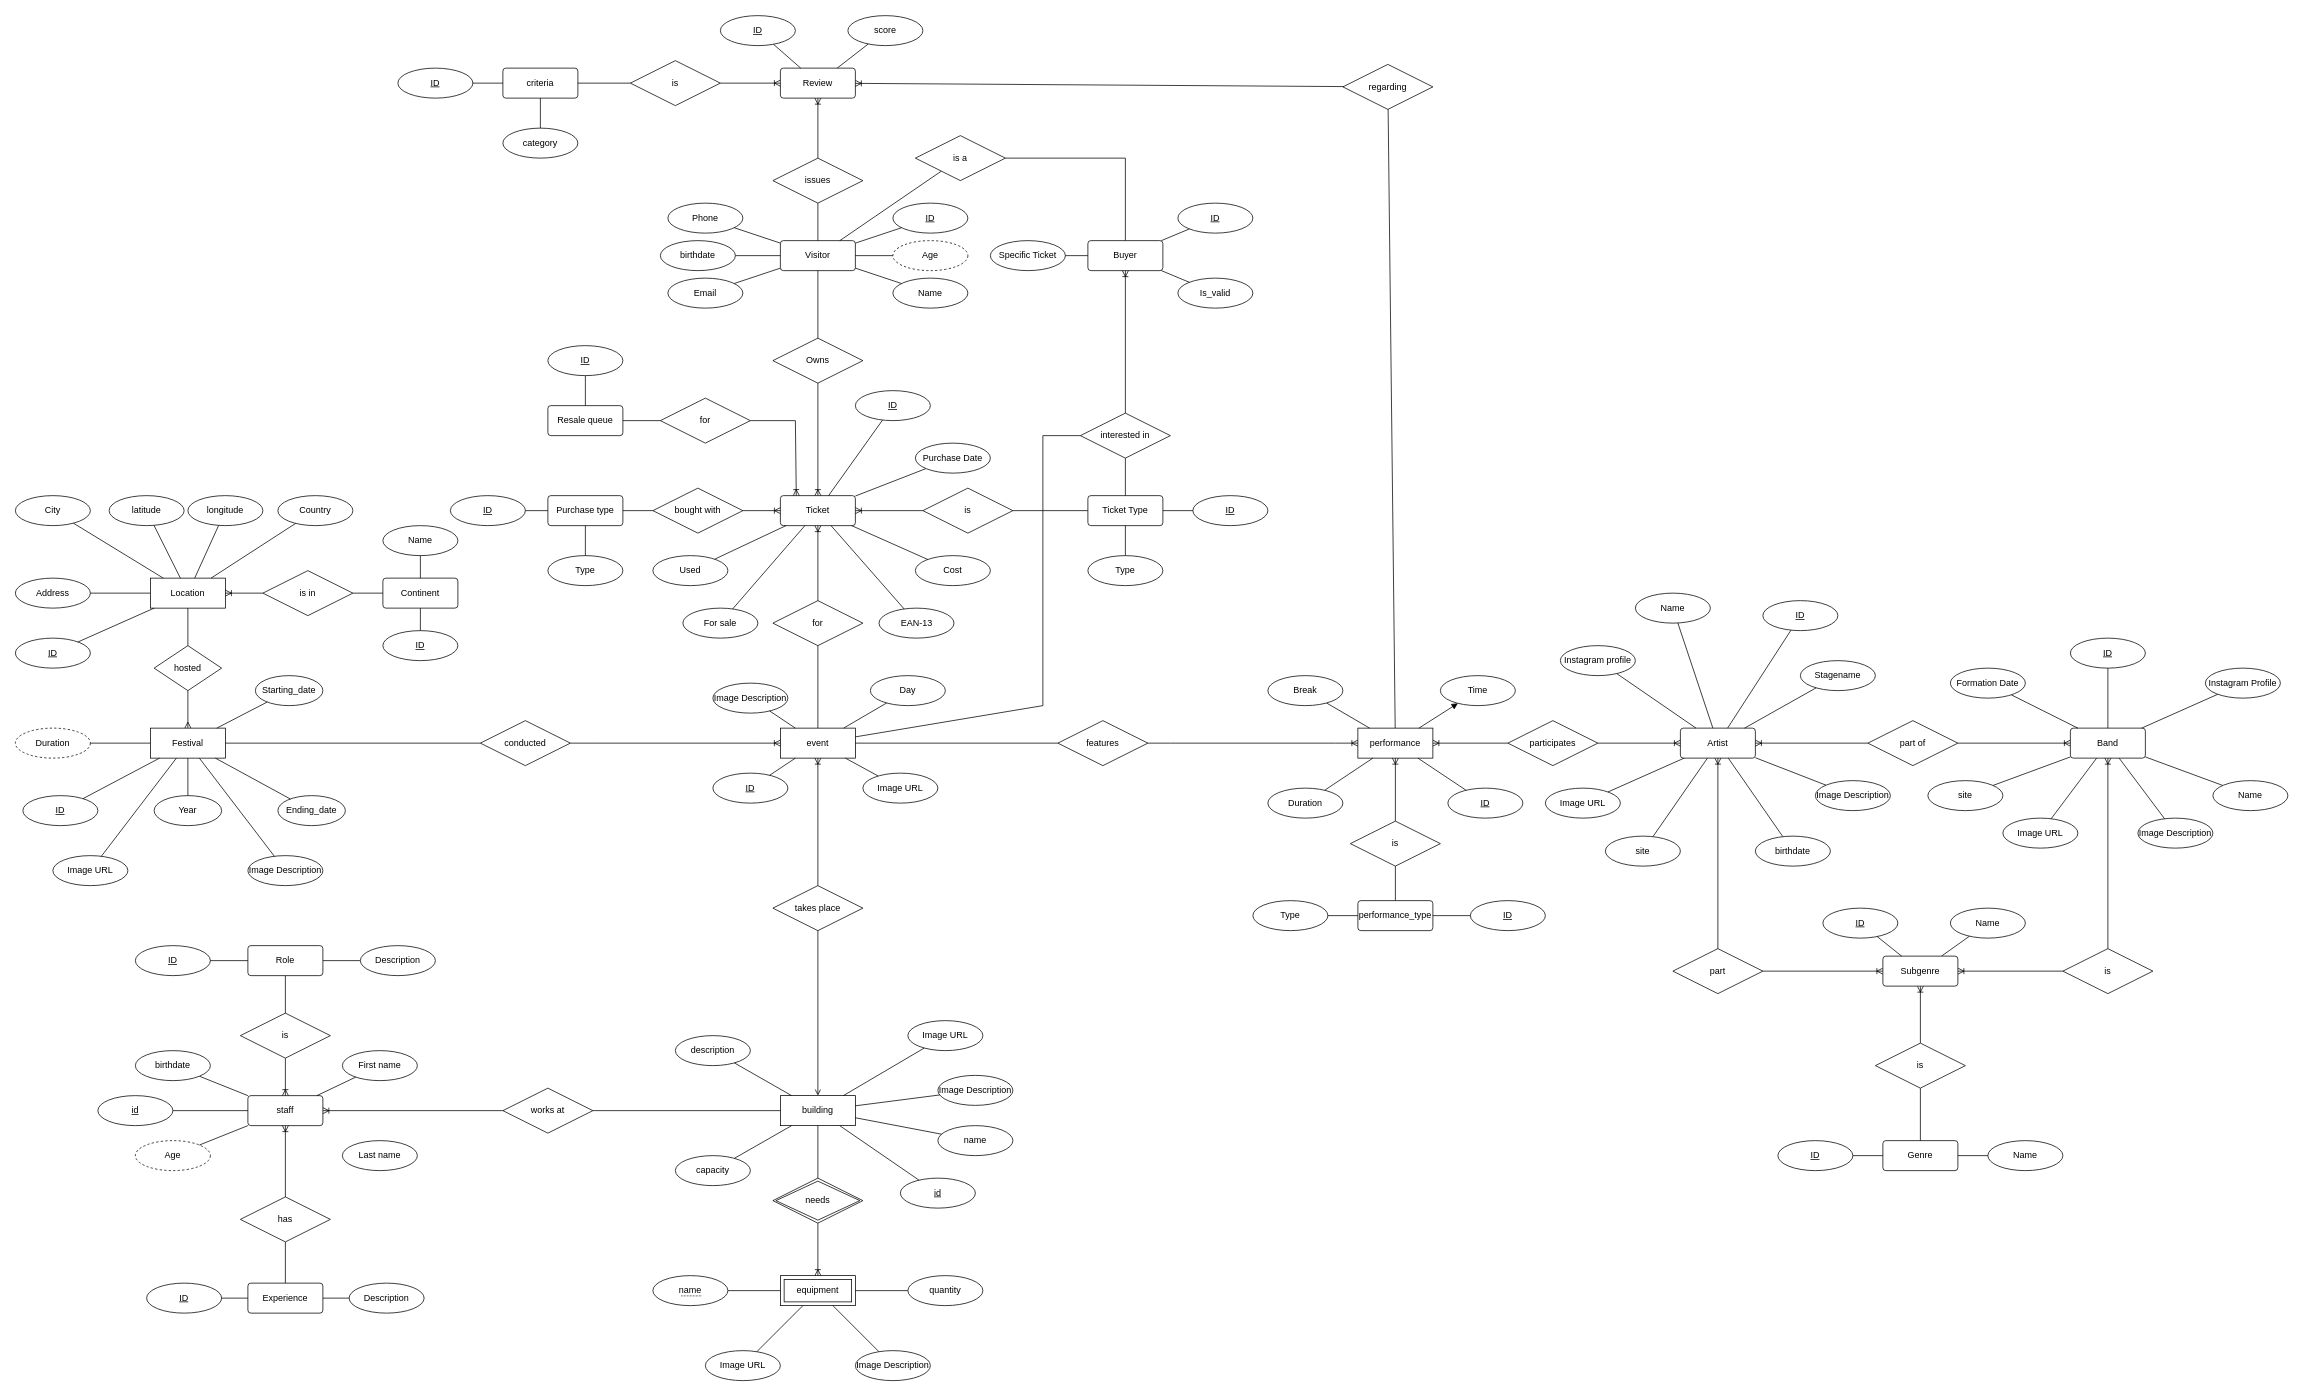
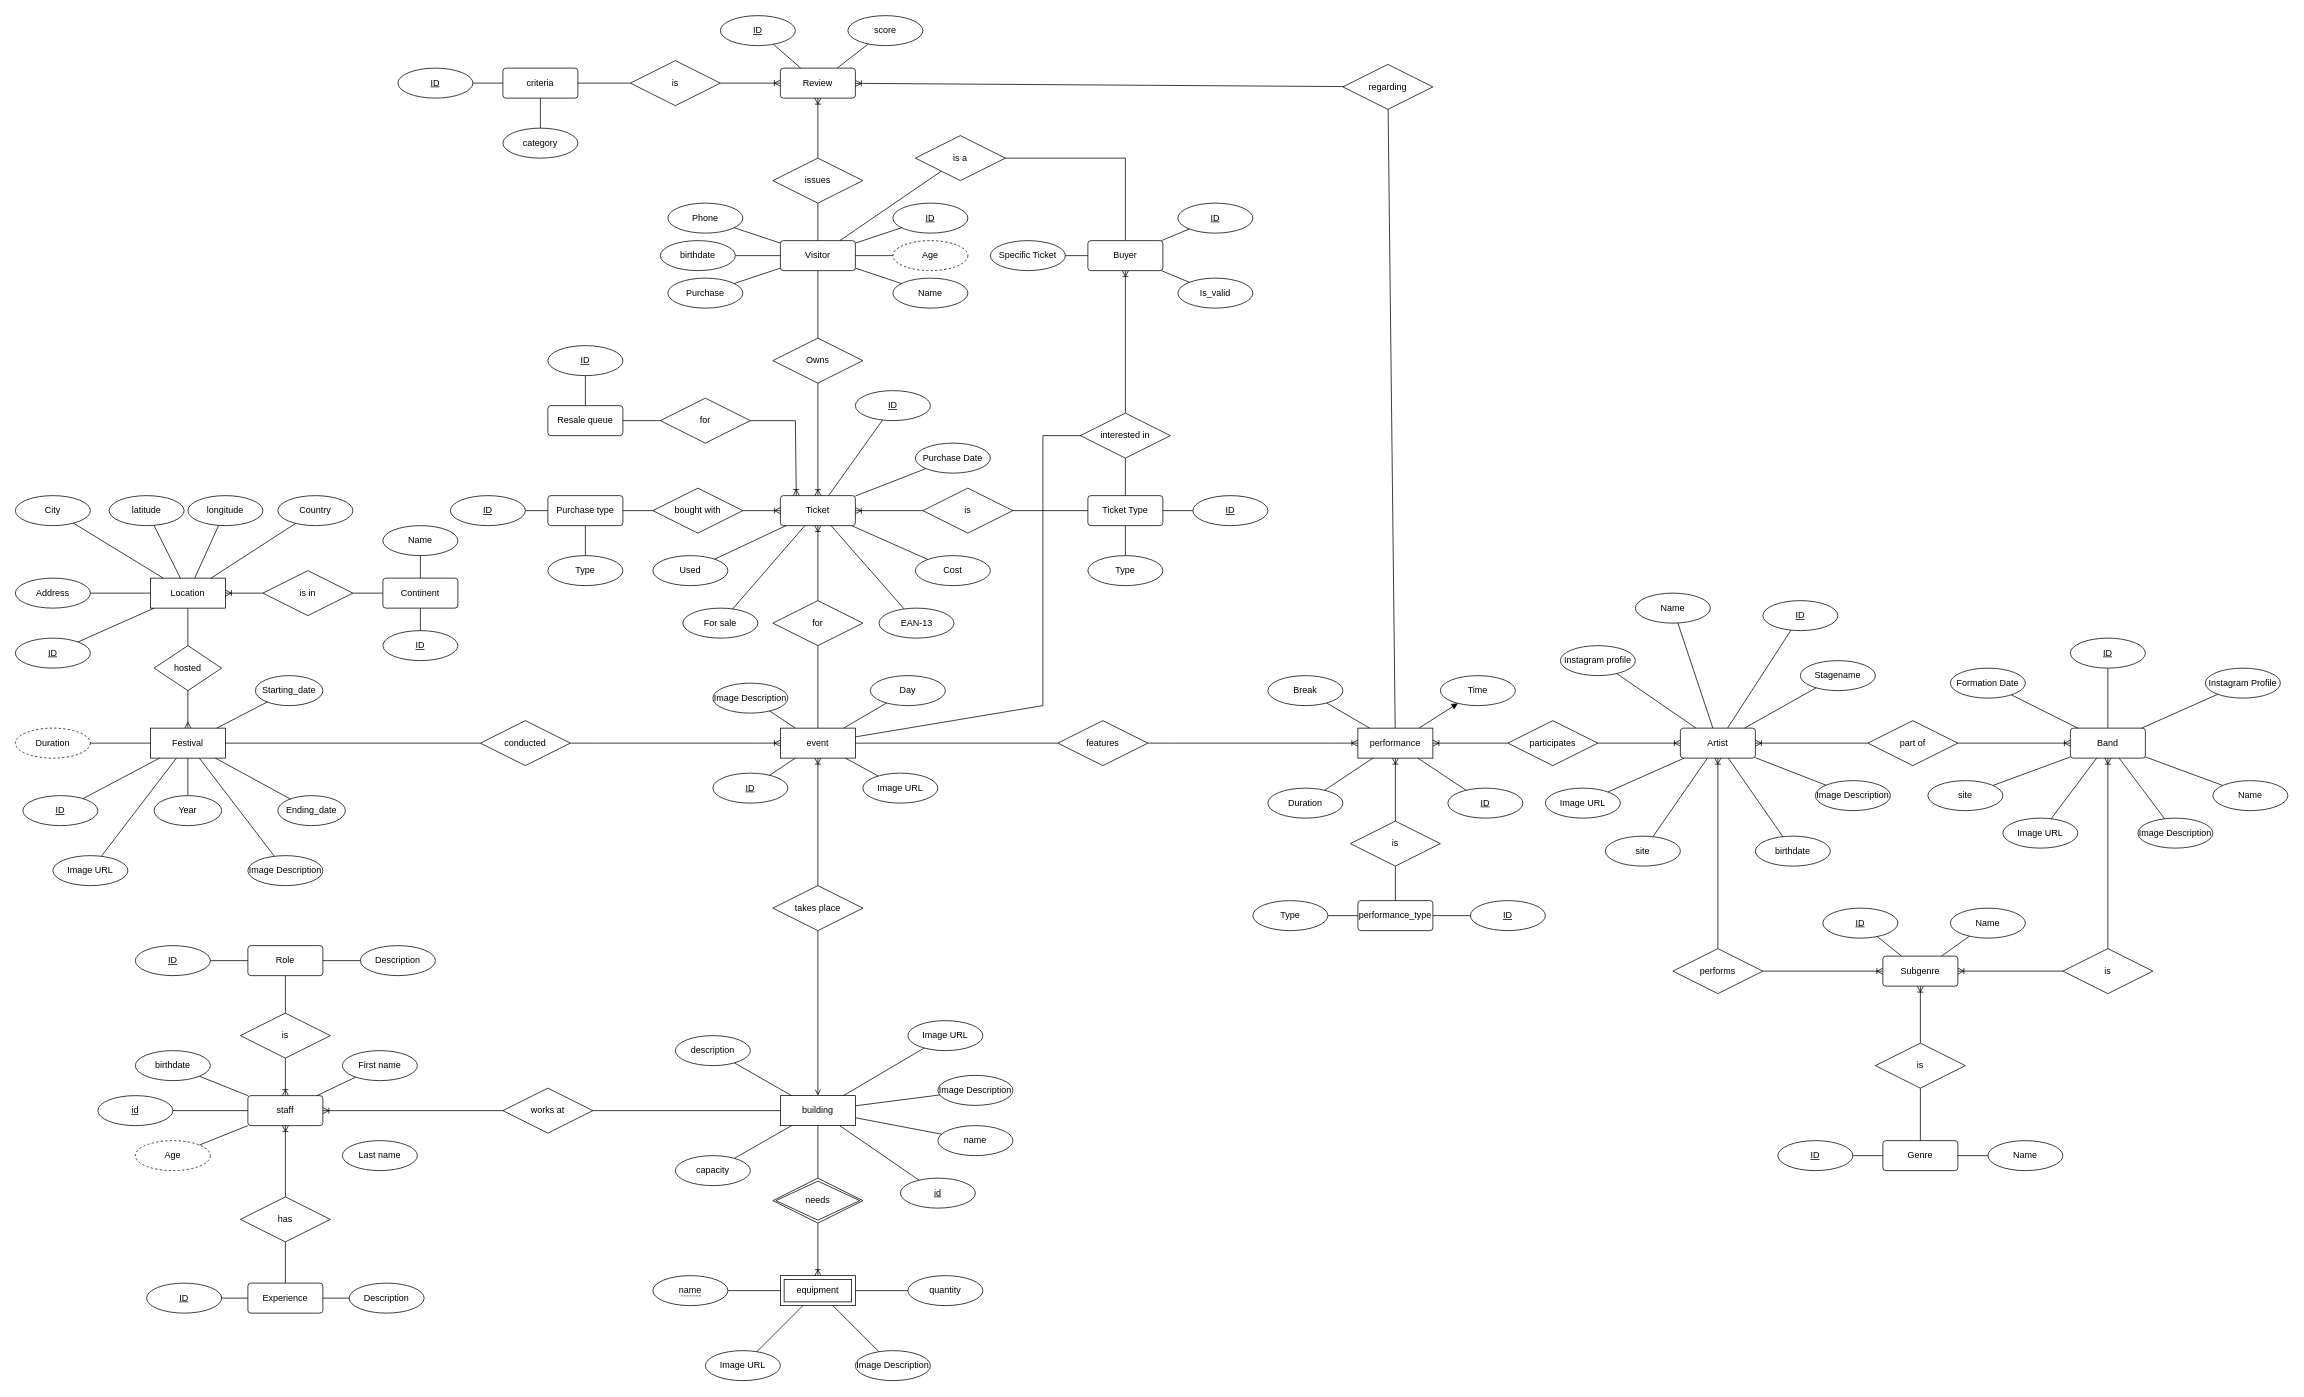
(705, 293) -> (705, 293)
(1718, 971) -> (1718, 971)
